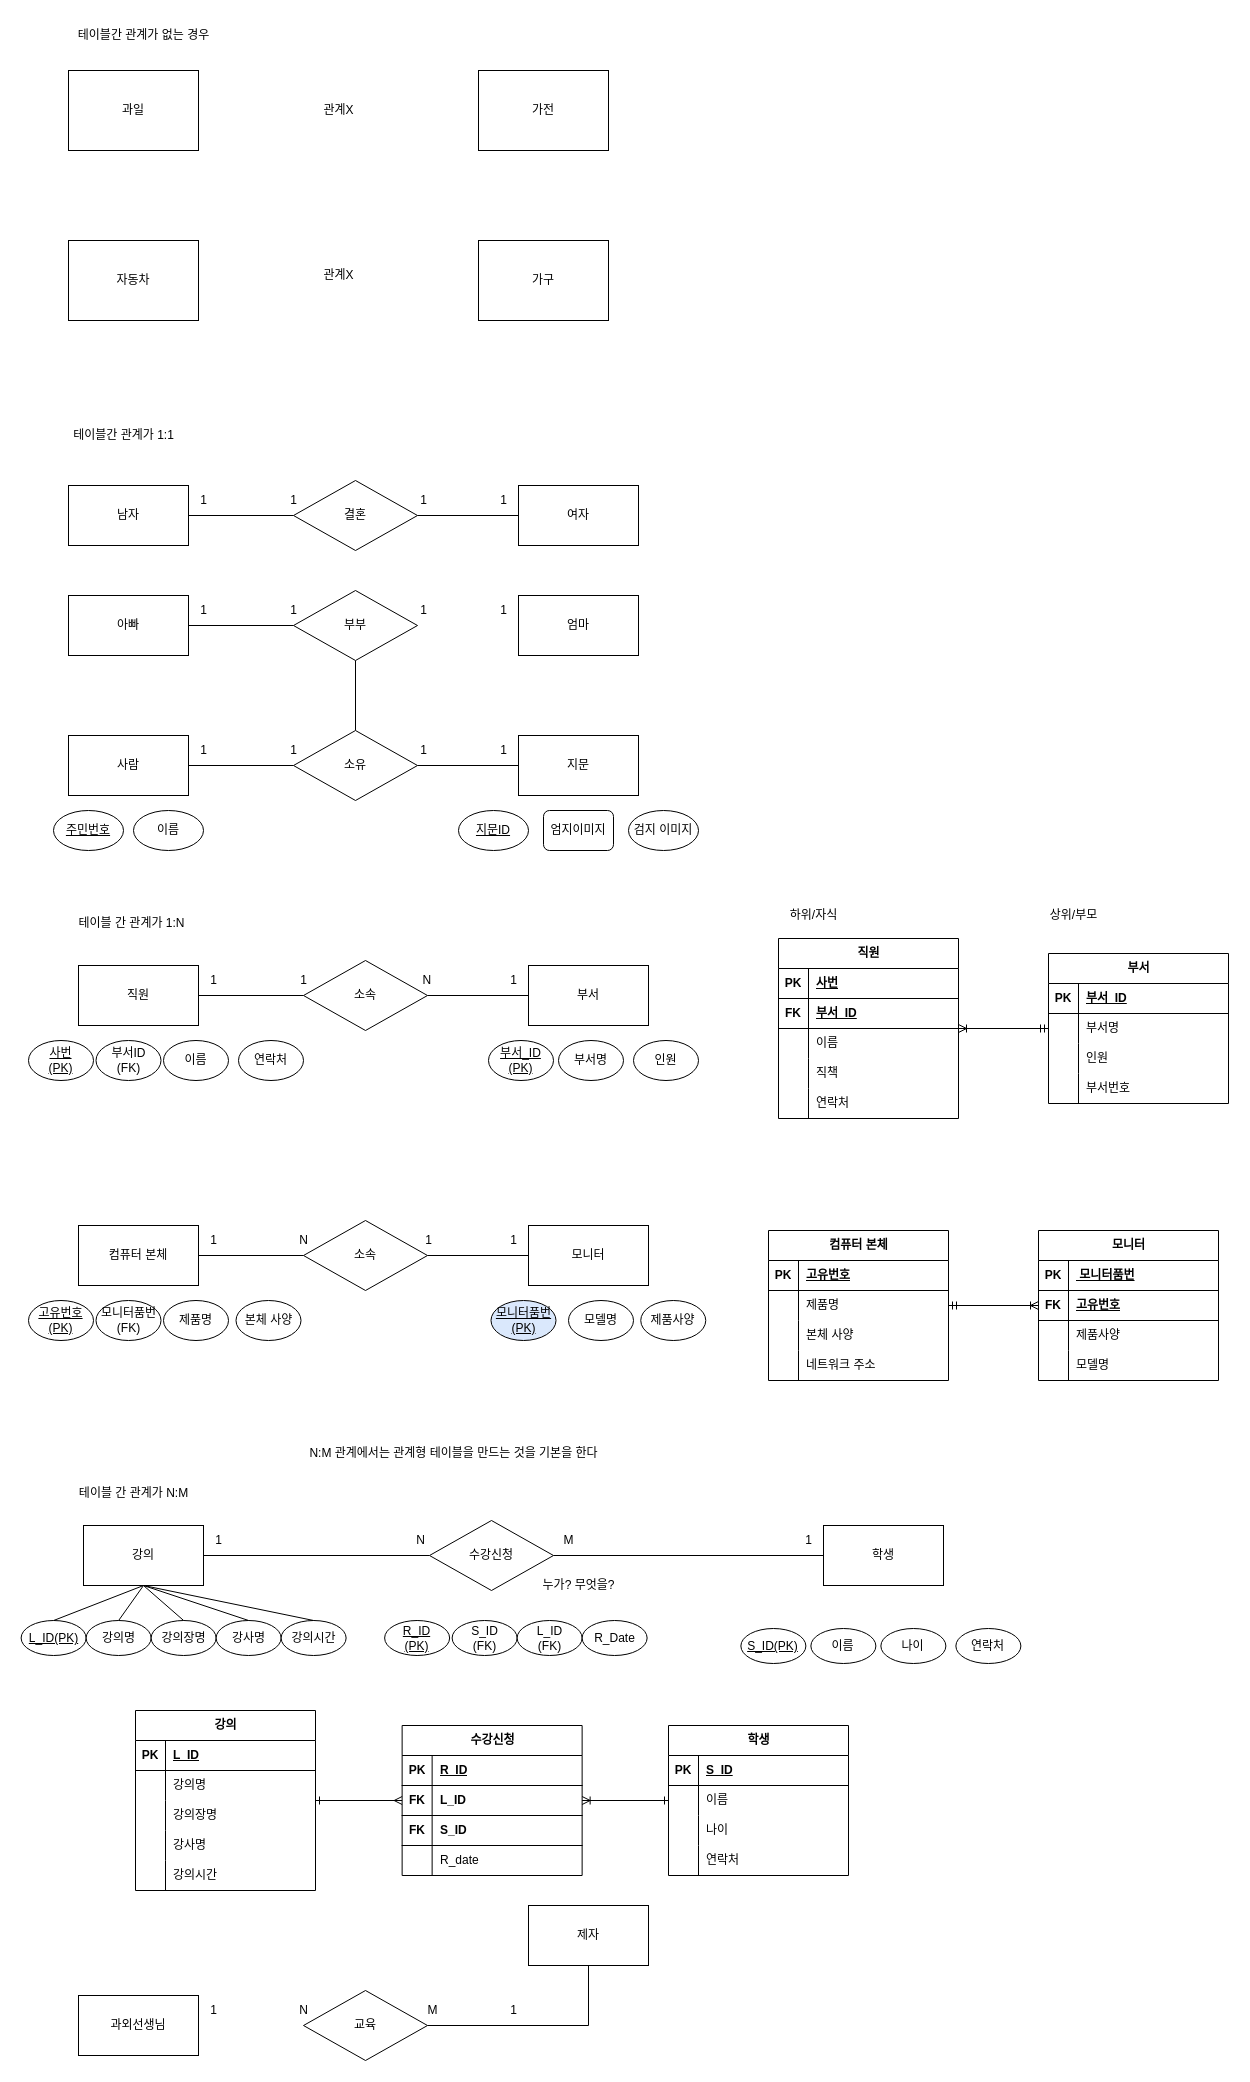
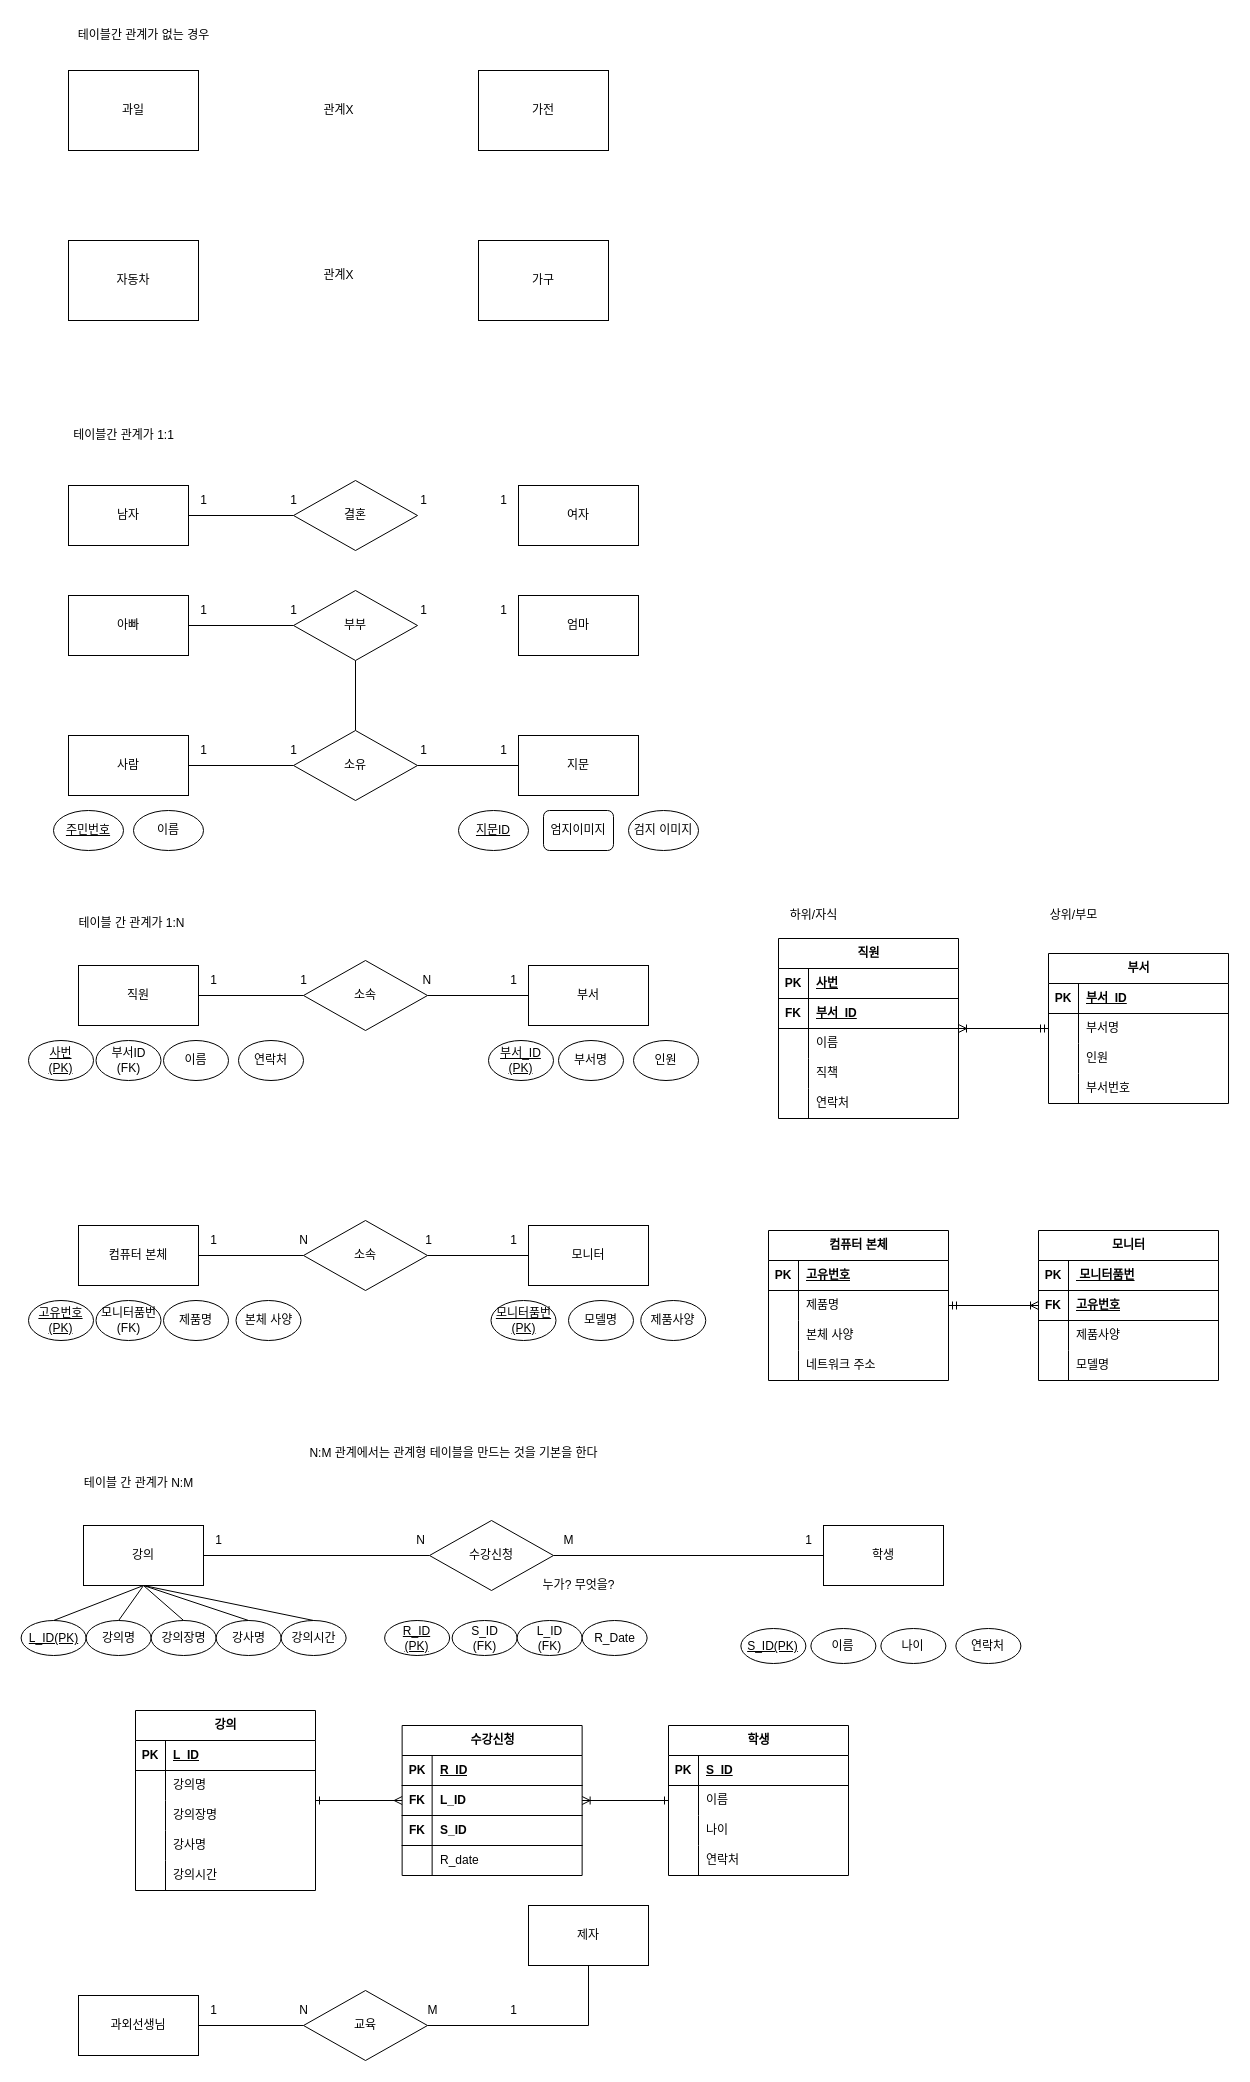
(468, 516) -> none
(524, 1321) -> (524, 1321)
(134, 1494) -> (139, 1484)
none -> (251, 2026)
